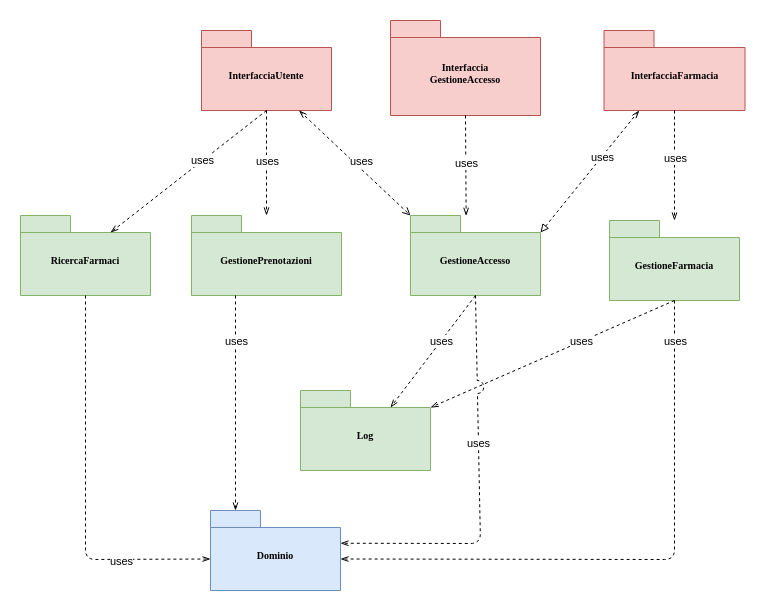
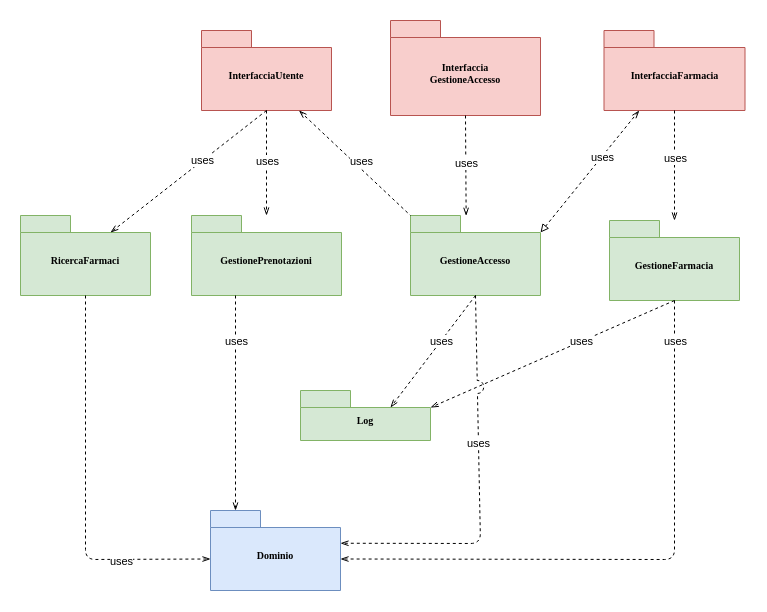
(407, 212) -> (408, 213)
(366, 431) -> (366, 416)
